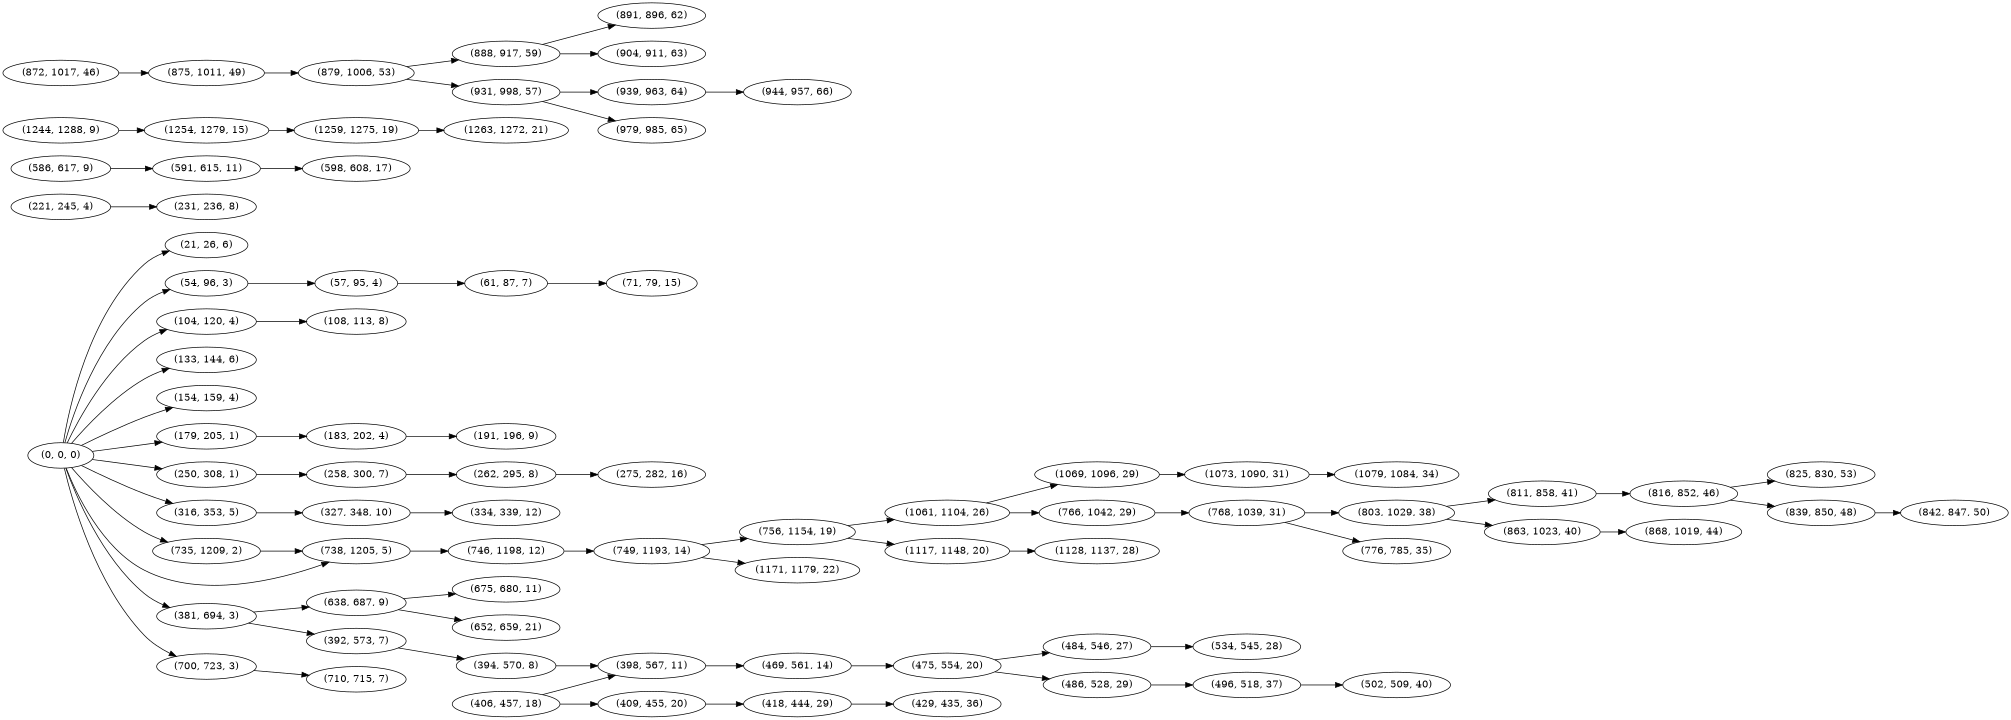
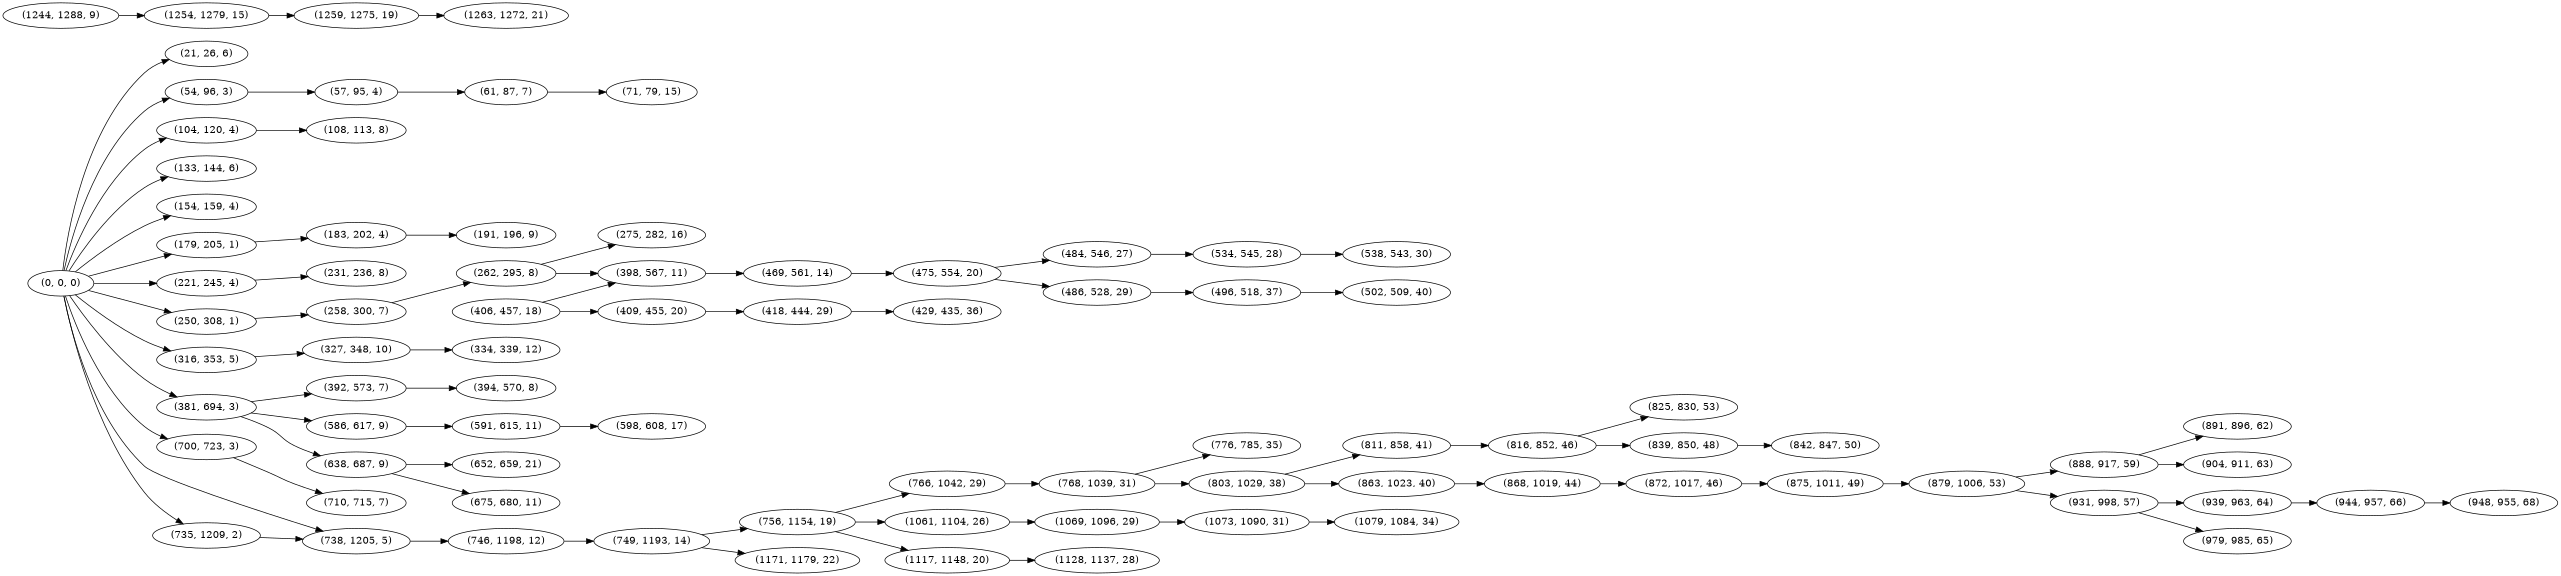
none -> (1397, 254)
none -> (122, 283)
none -> (278, 416)
none -> (1609, 484)
none -> (2504, 503)
(1021, 513) -> (869, 504)
(573, 666) -> (573, 273)
